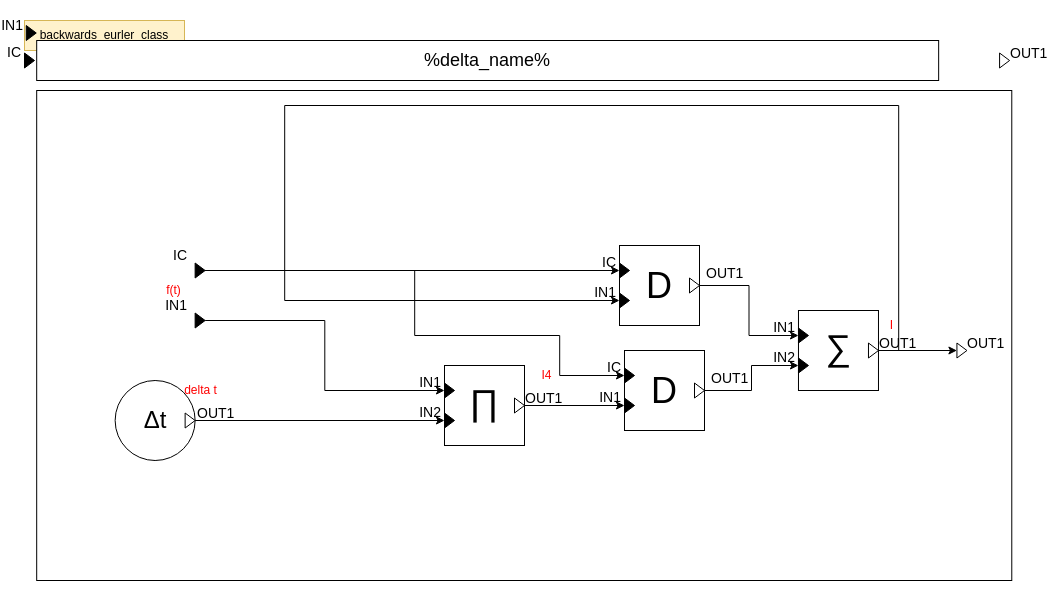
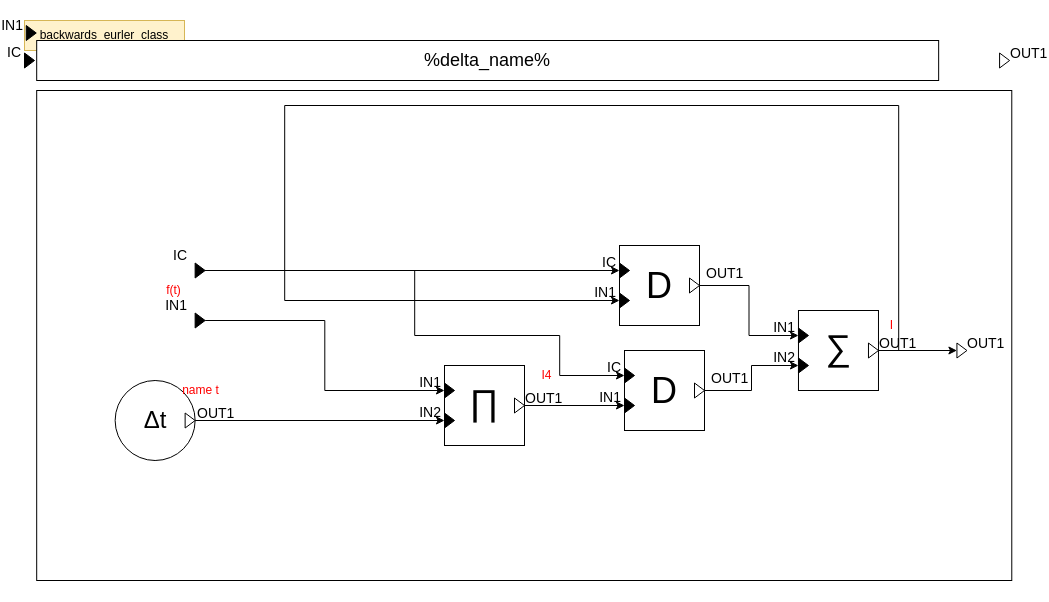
(201, 391) -> (201, 391)
